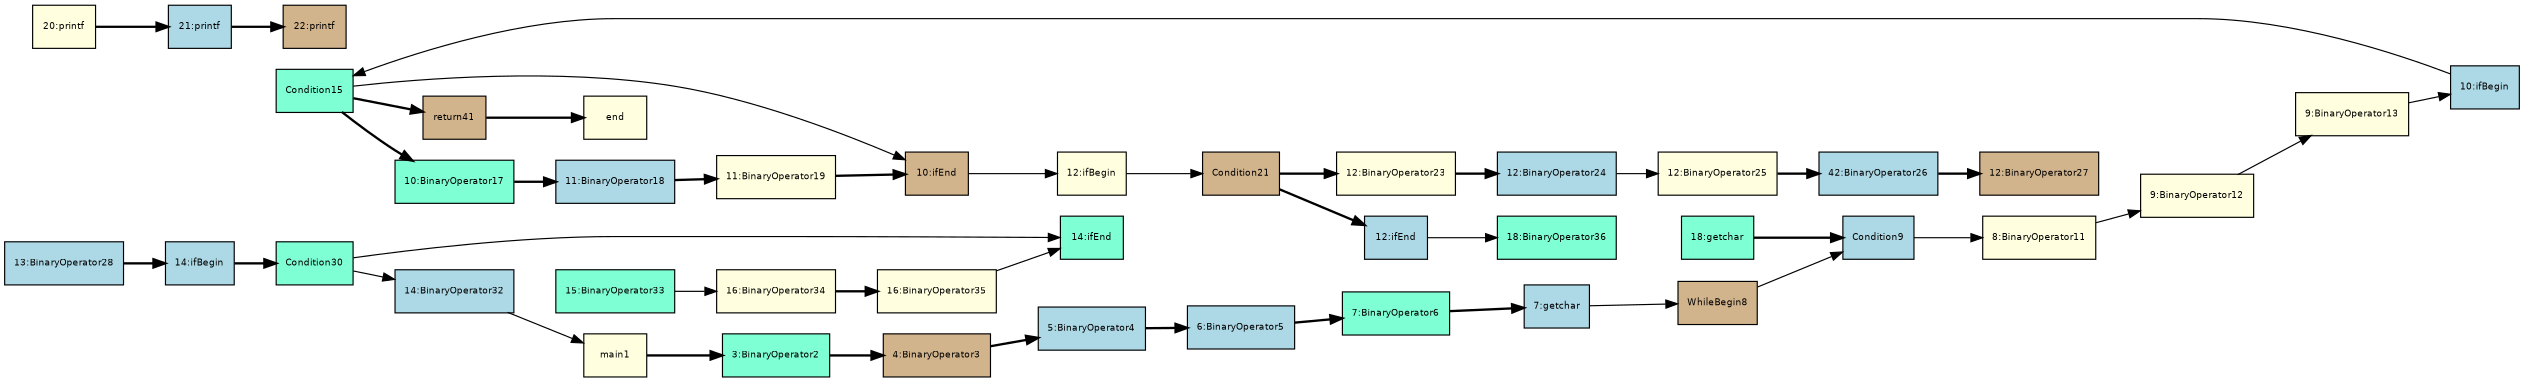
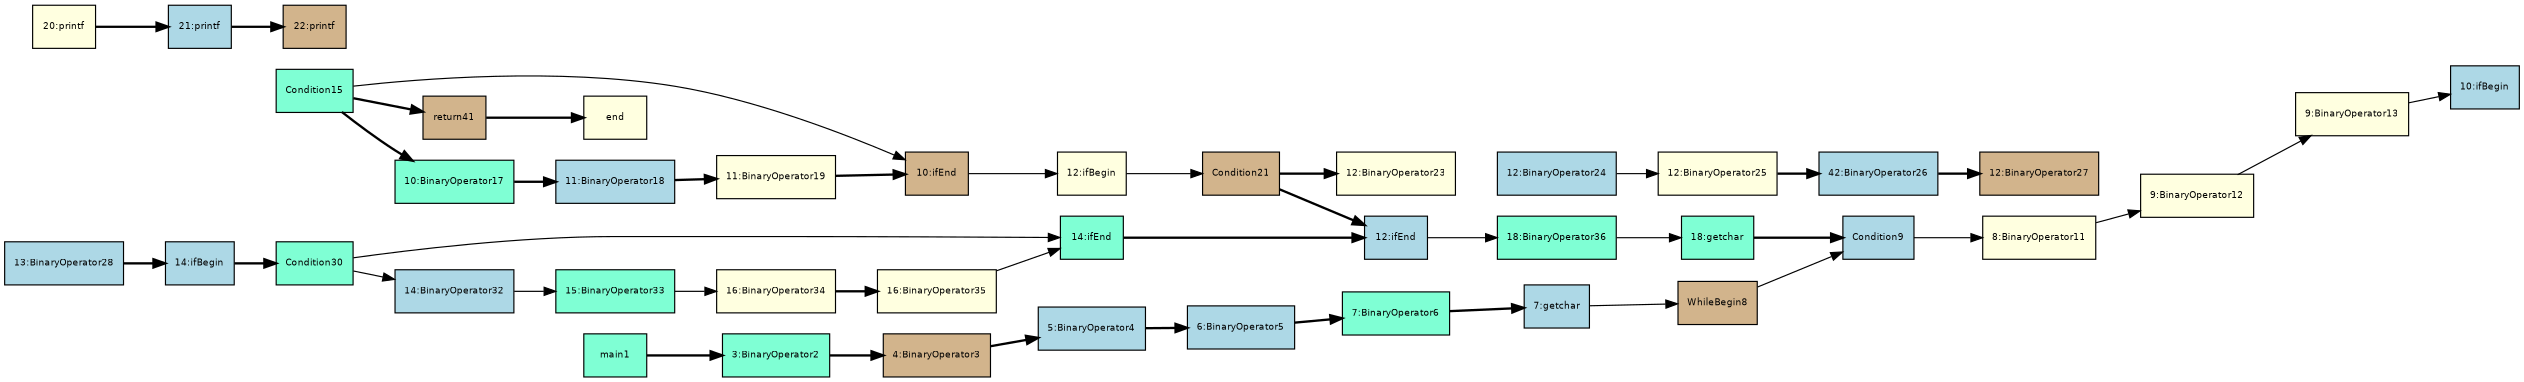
(1408, 19) -> none
(1471, 174) -> none
none -> (1238, 238)
none -> (1643, 238)
(540, 325) -> (529, 291)
(615, 355) -> (615, 355)
